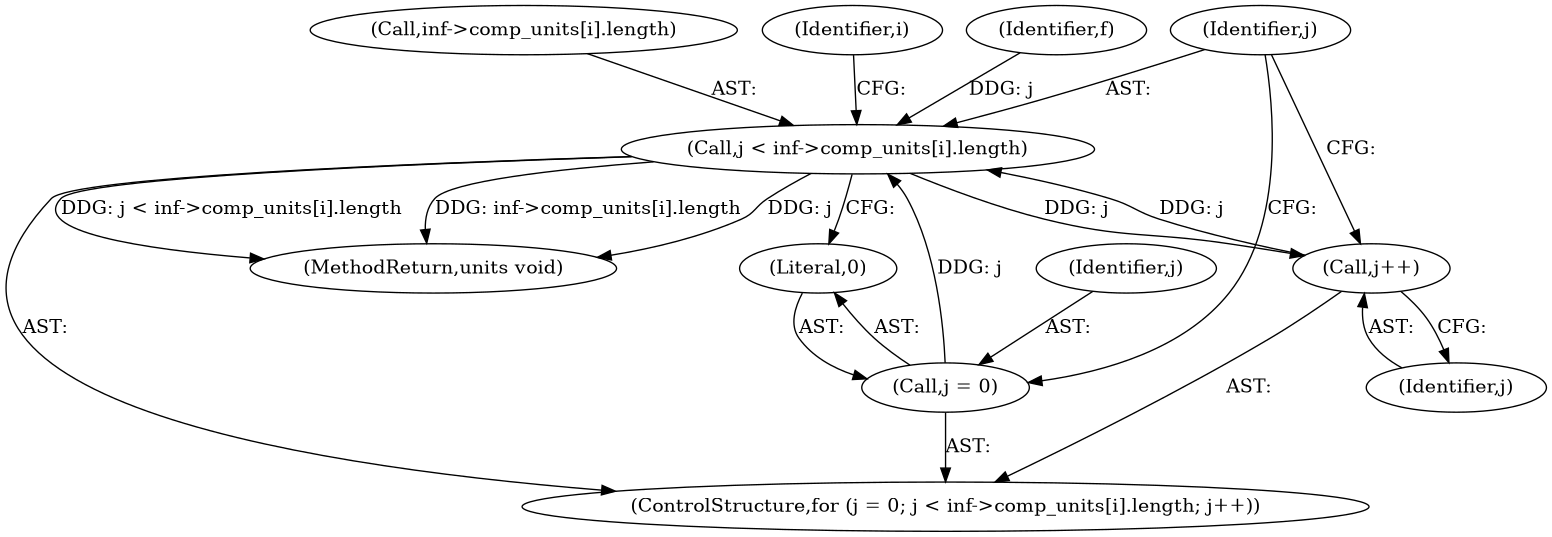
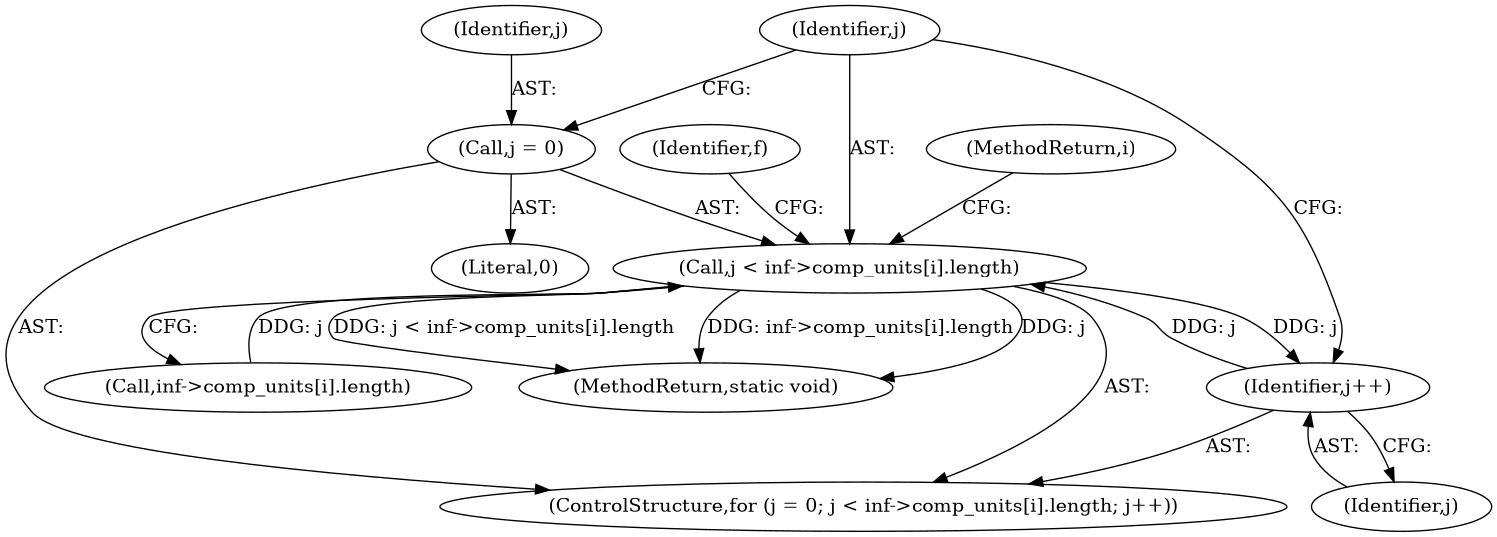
(852, 30) -> (1051, 149)
(737, 90) -> (291, 328)
(1002, 90) -> (802, 209)
(844, 203) -> (255, 305)
(433, 268) -> (706, 388)
(970, 268) -> (721, 209)
(1371, 268) -> (1318, 388)
(805, 346) -> none
